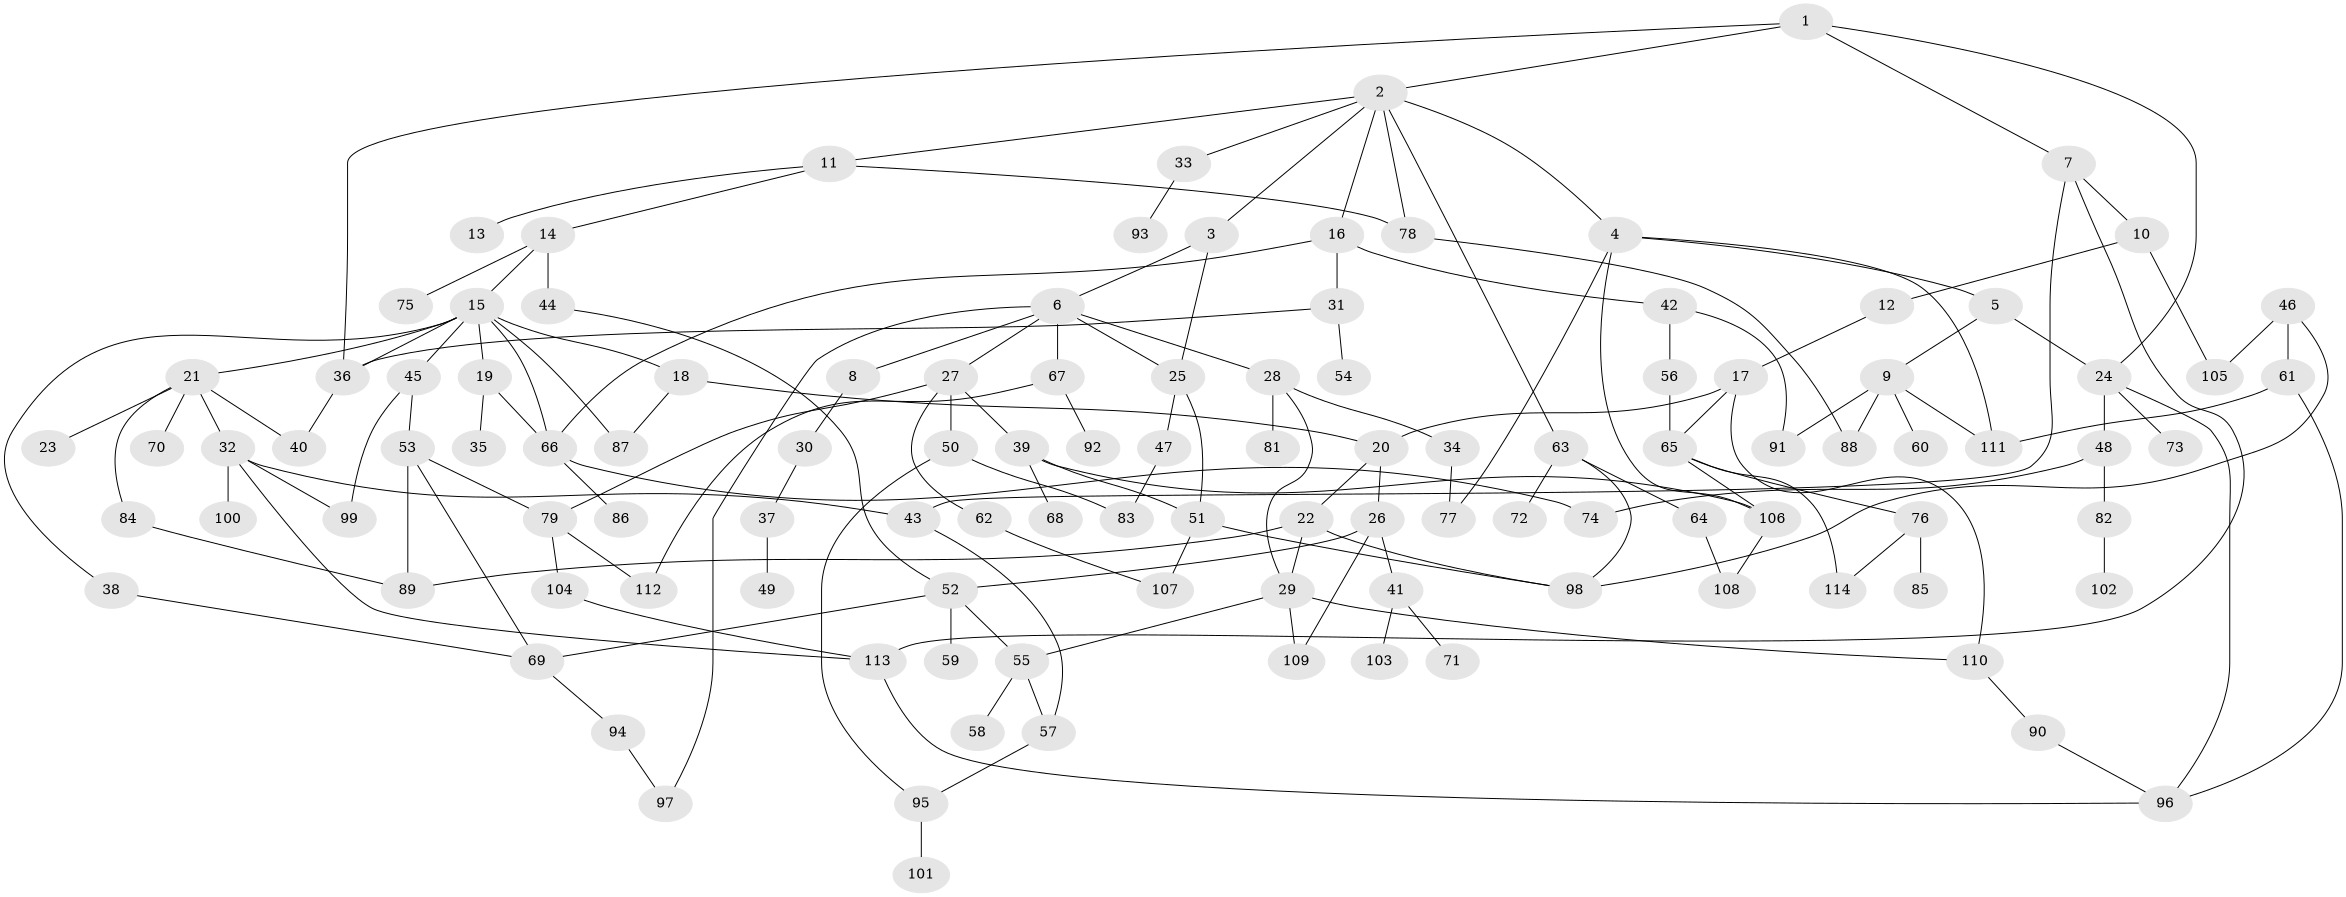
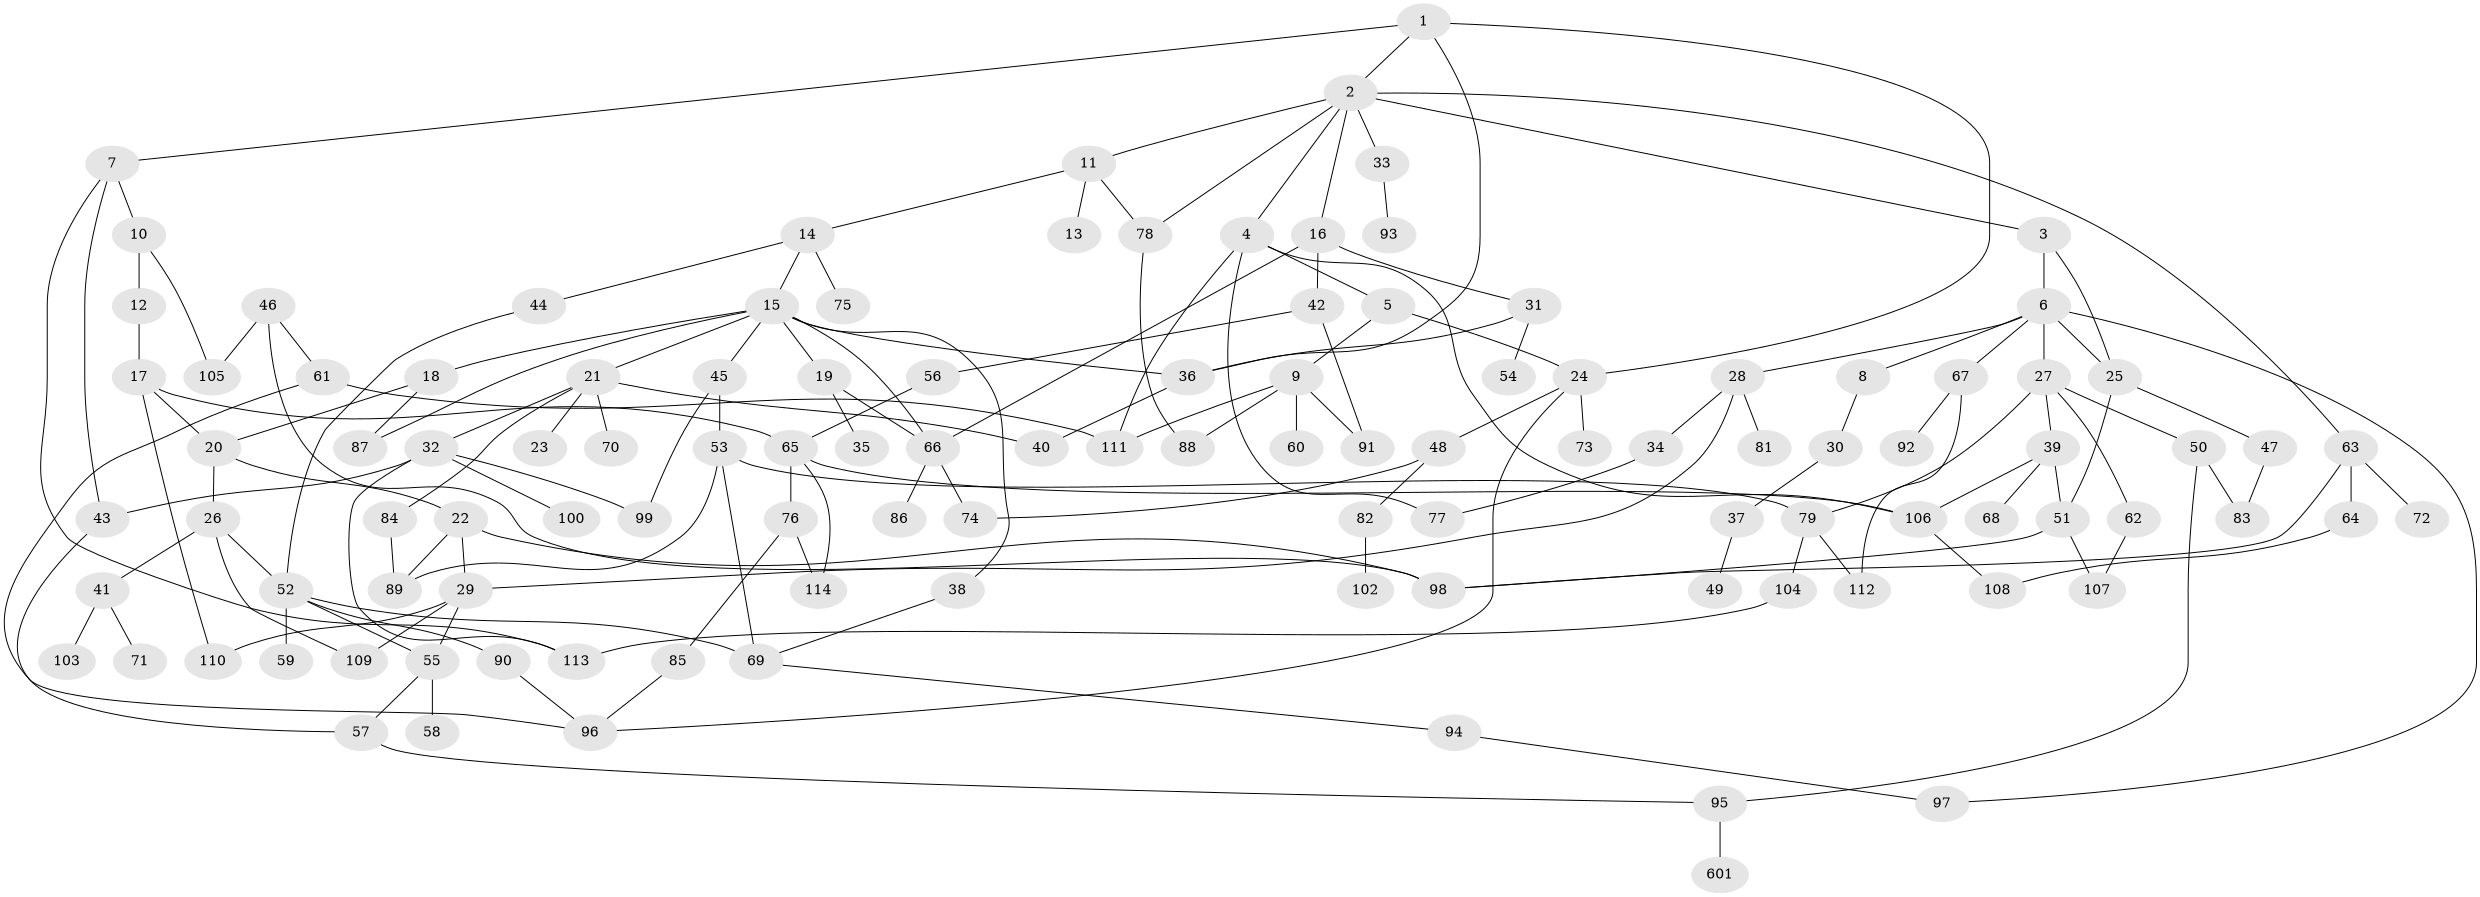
(2007, 697) -> (360, 618)
(1492, 798) -> (634, 697)
(921, 875) -> (1720, 875)
